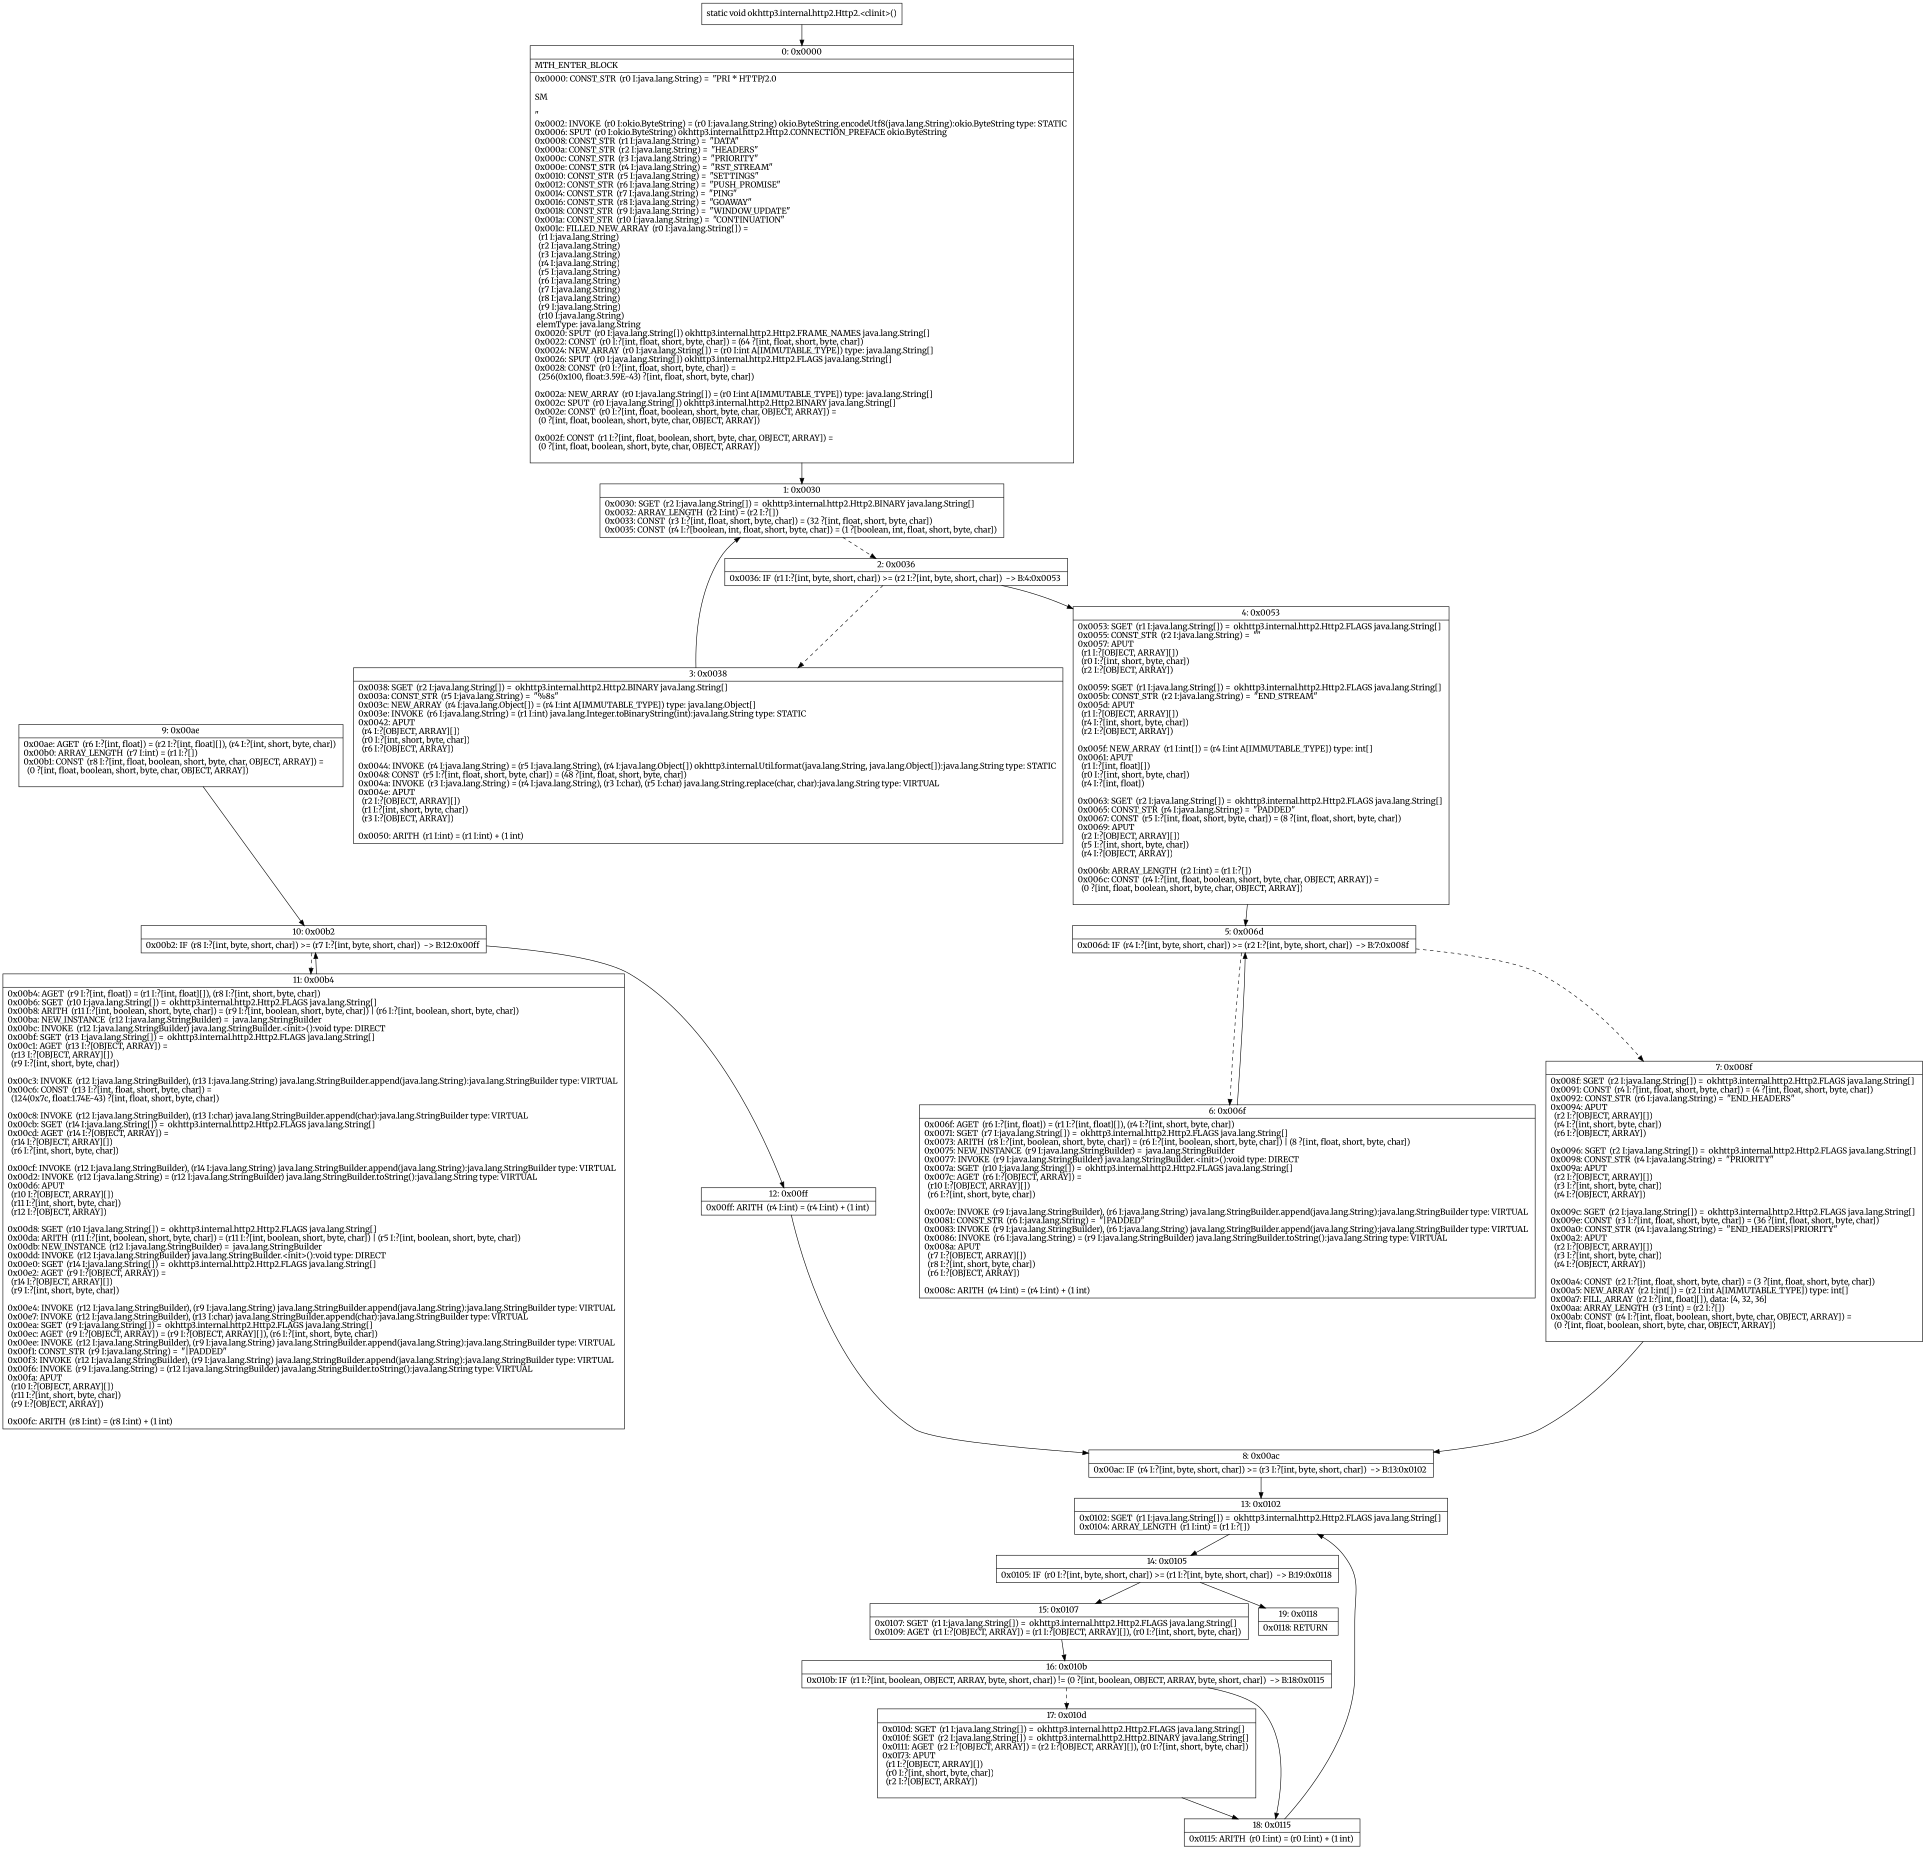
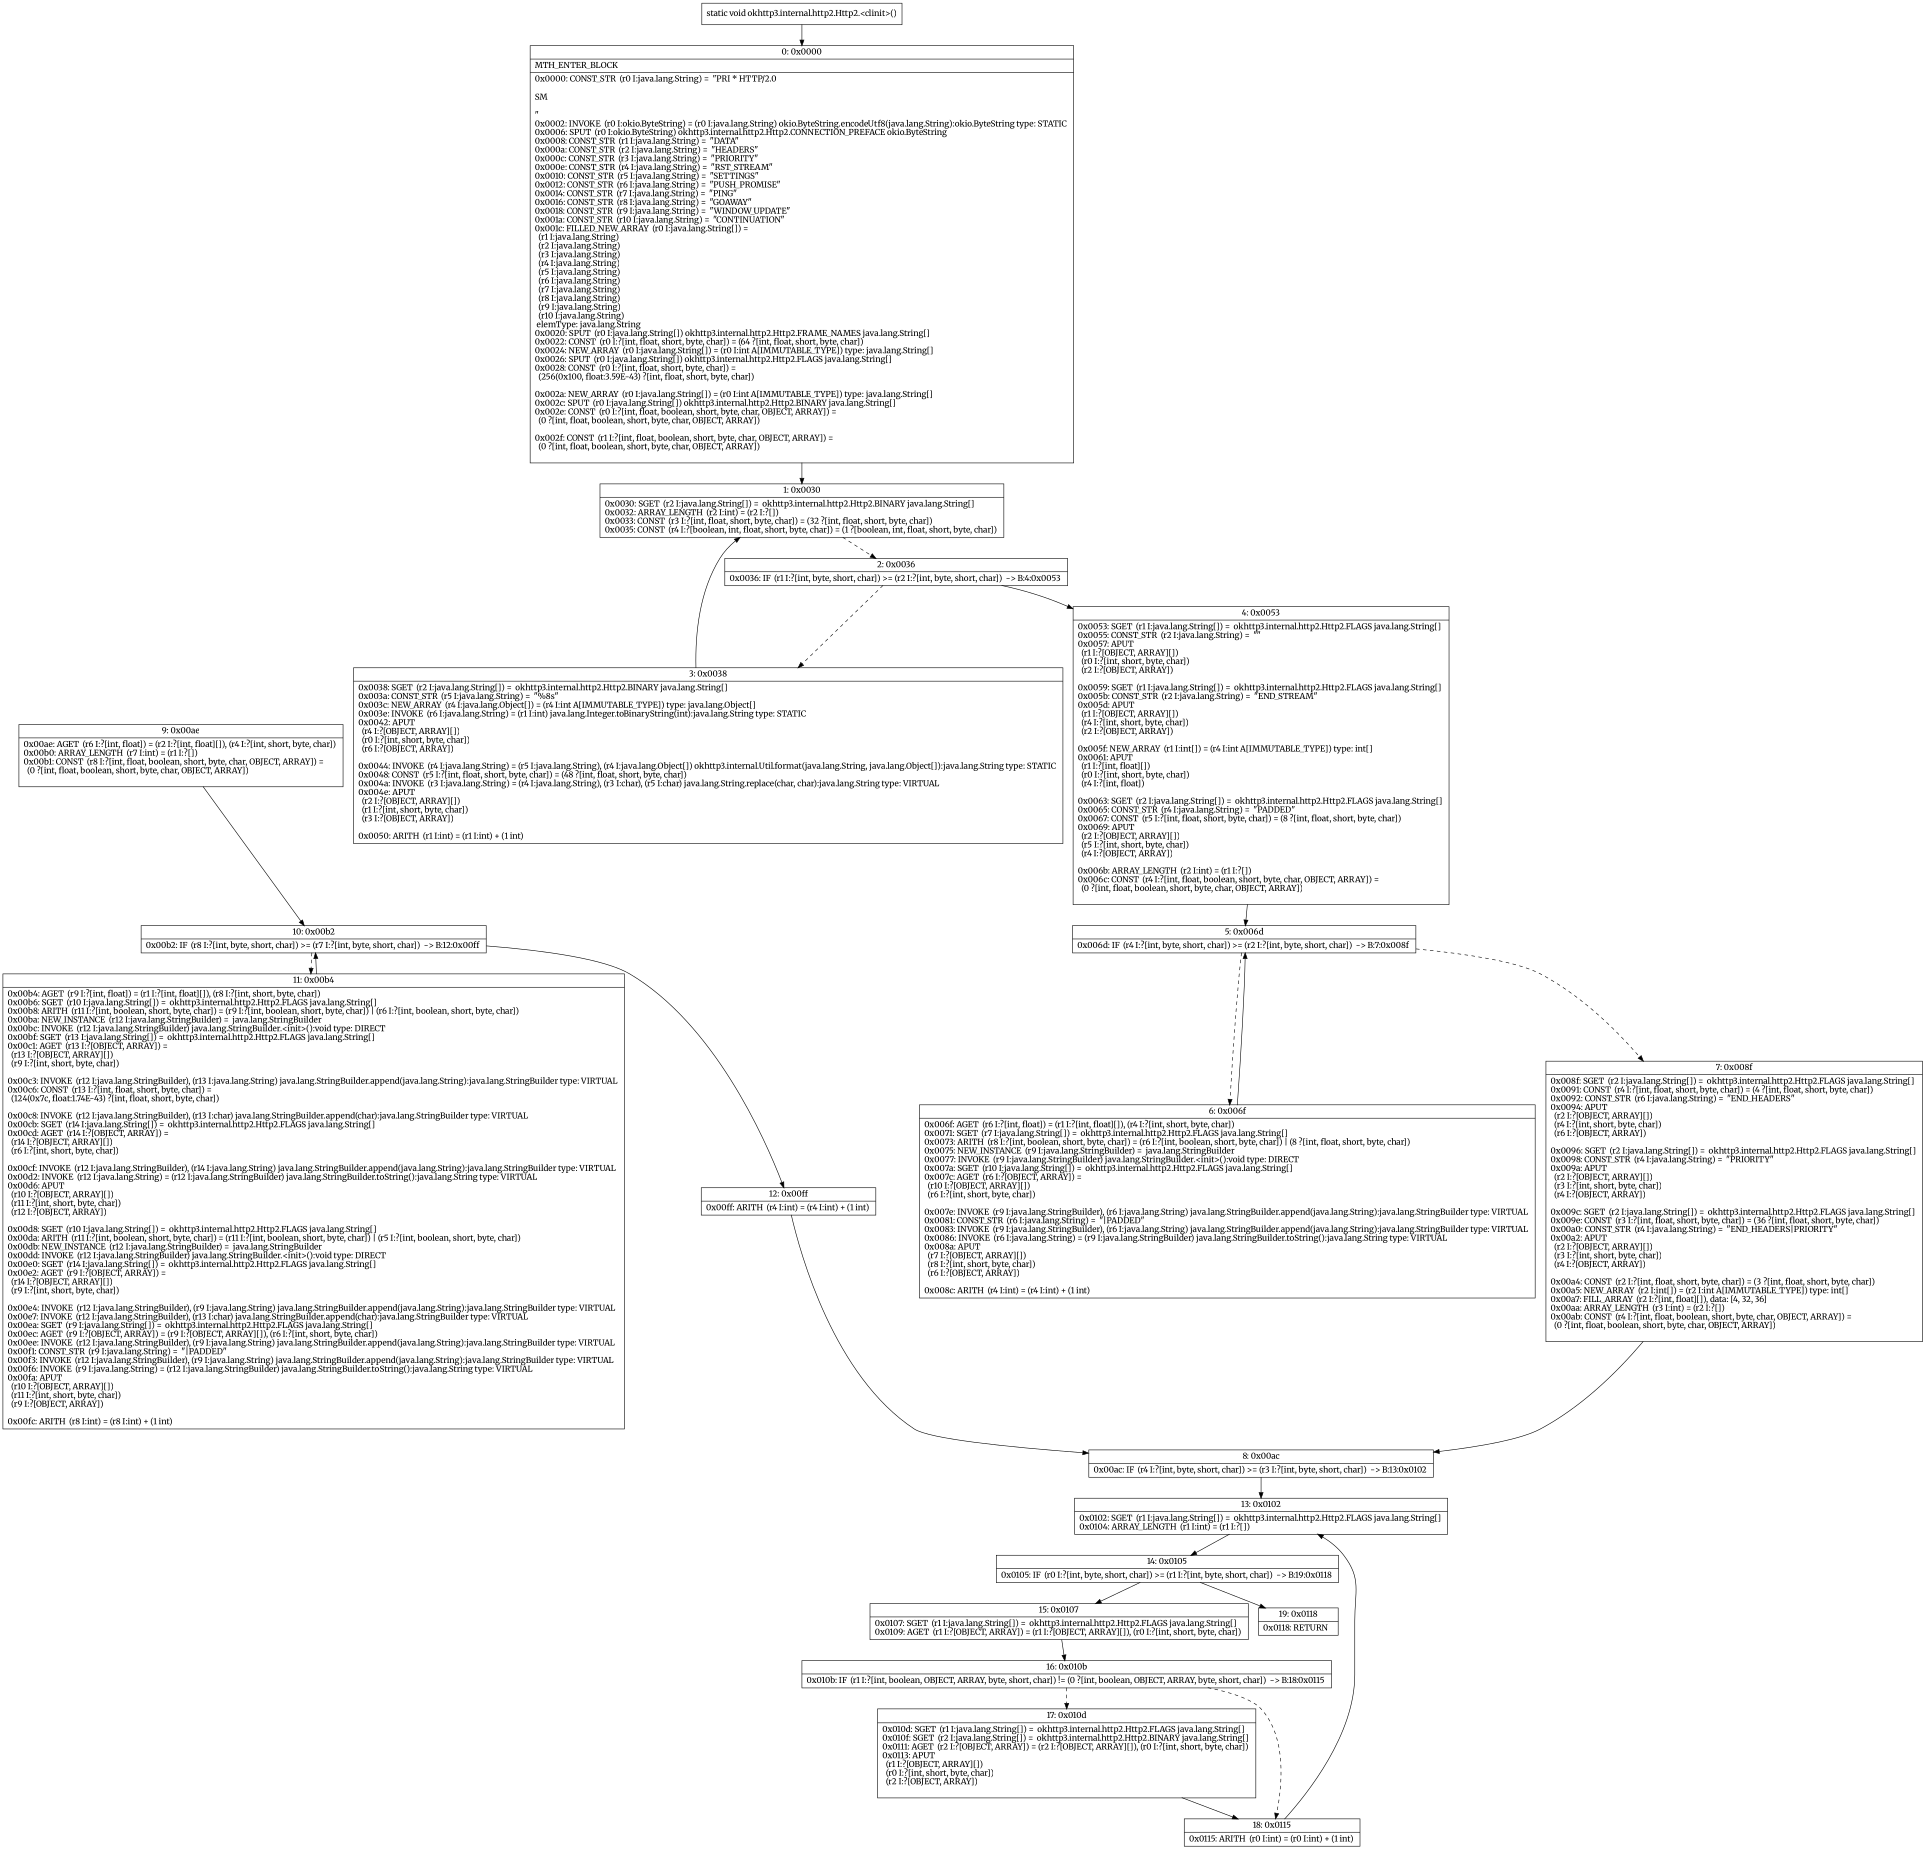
(1274, 1731) -> (1274, 1731)
(911, 1756) -> (910, 1756)
